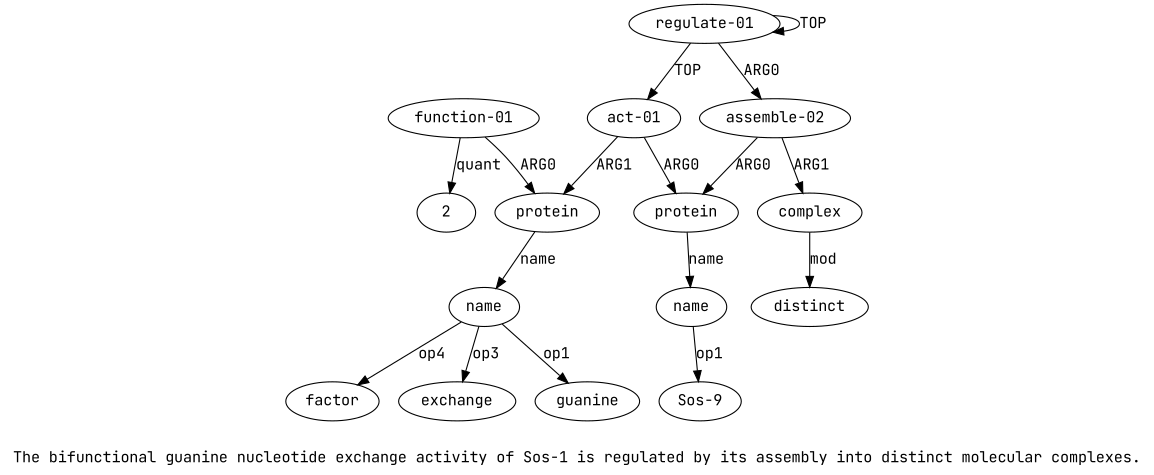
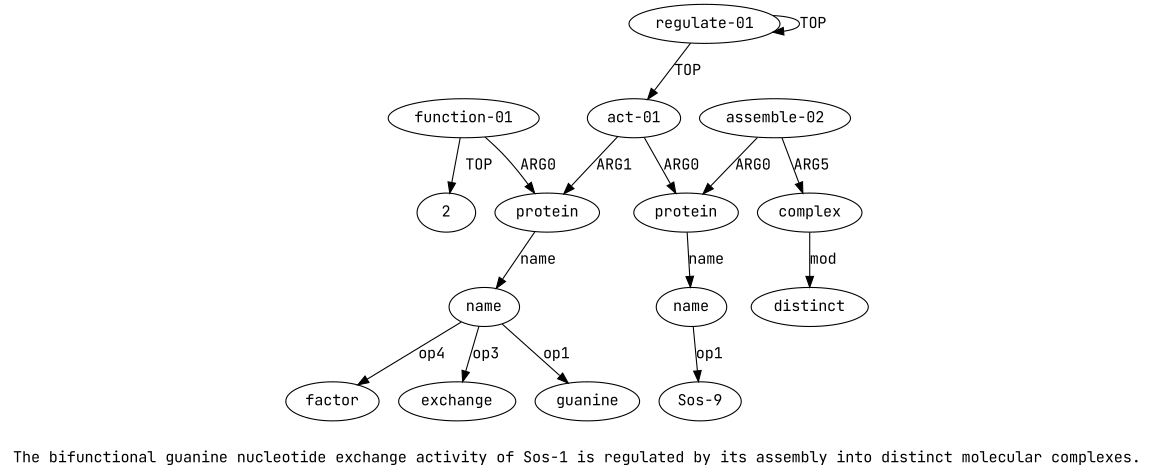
(736, 67) -> none
(479, 165) -> (479, 165)
(812, 165) -> (812, 165)
